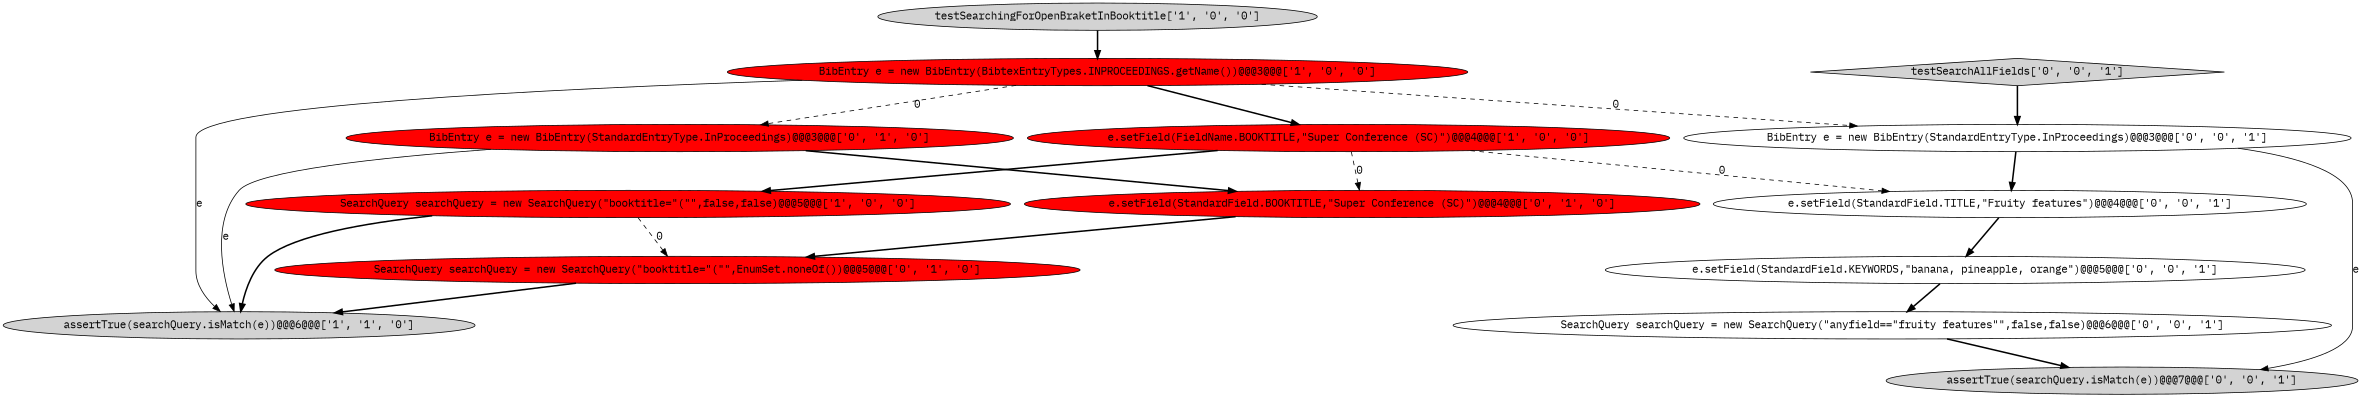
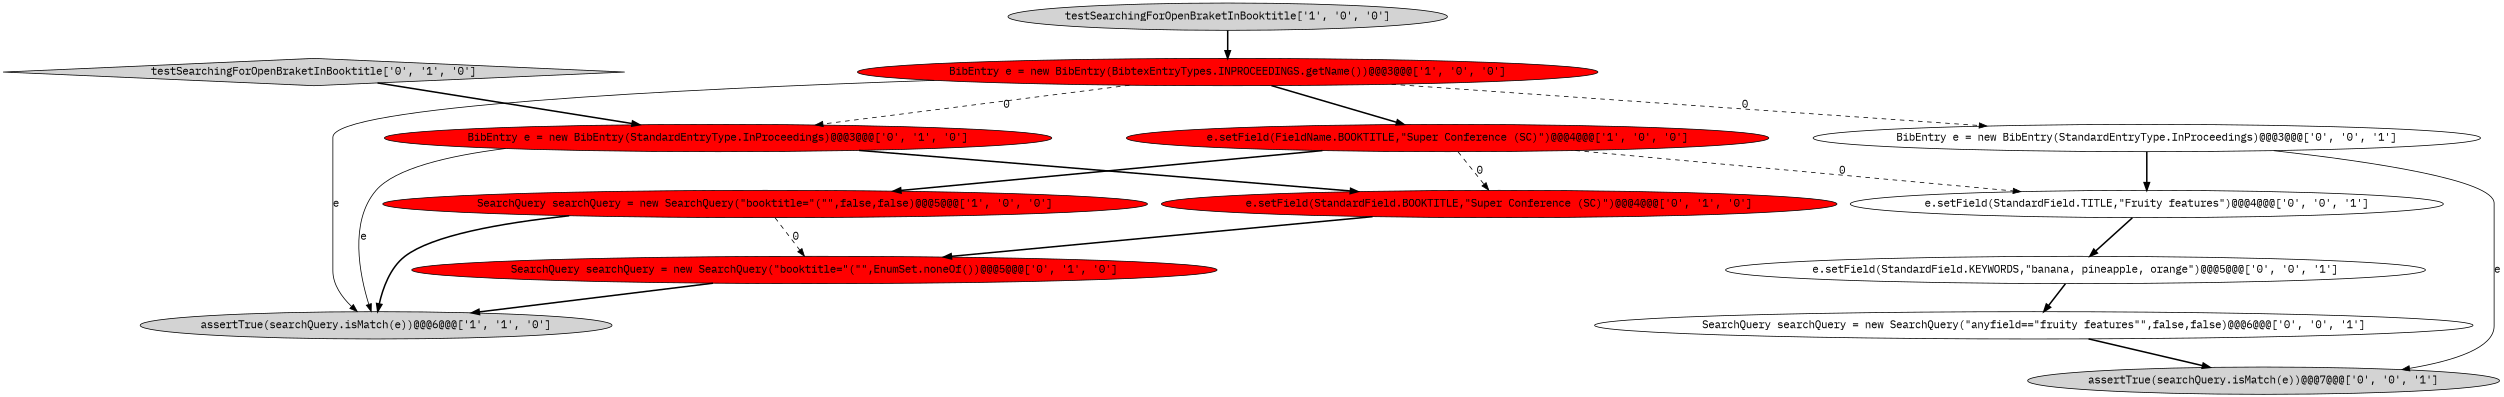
none -> (314, 72)
(2017, 72) -> none
